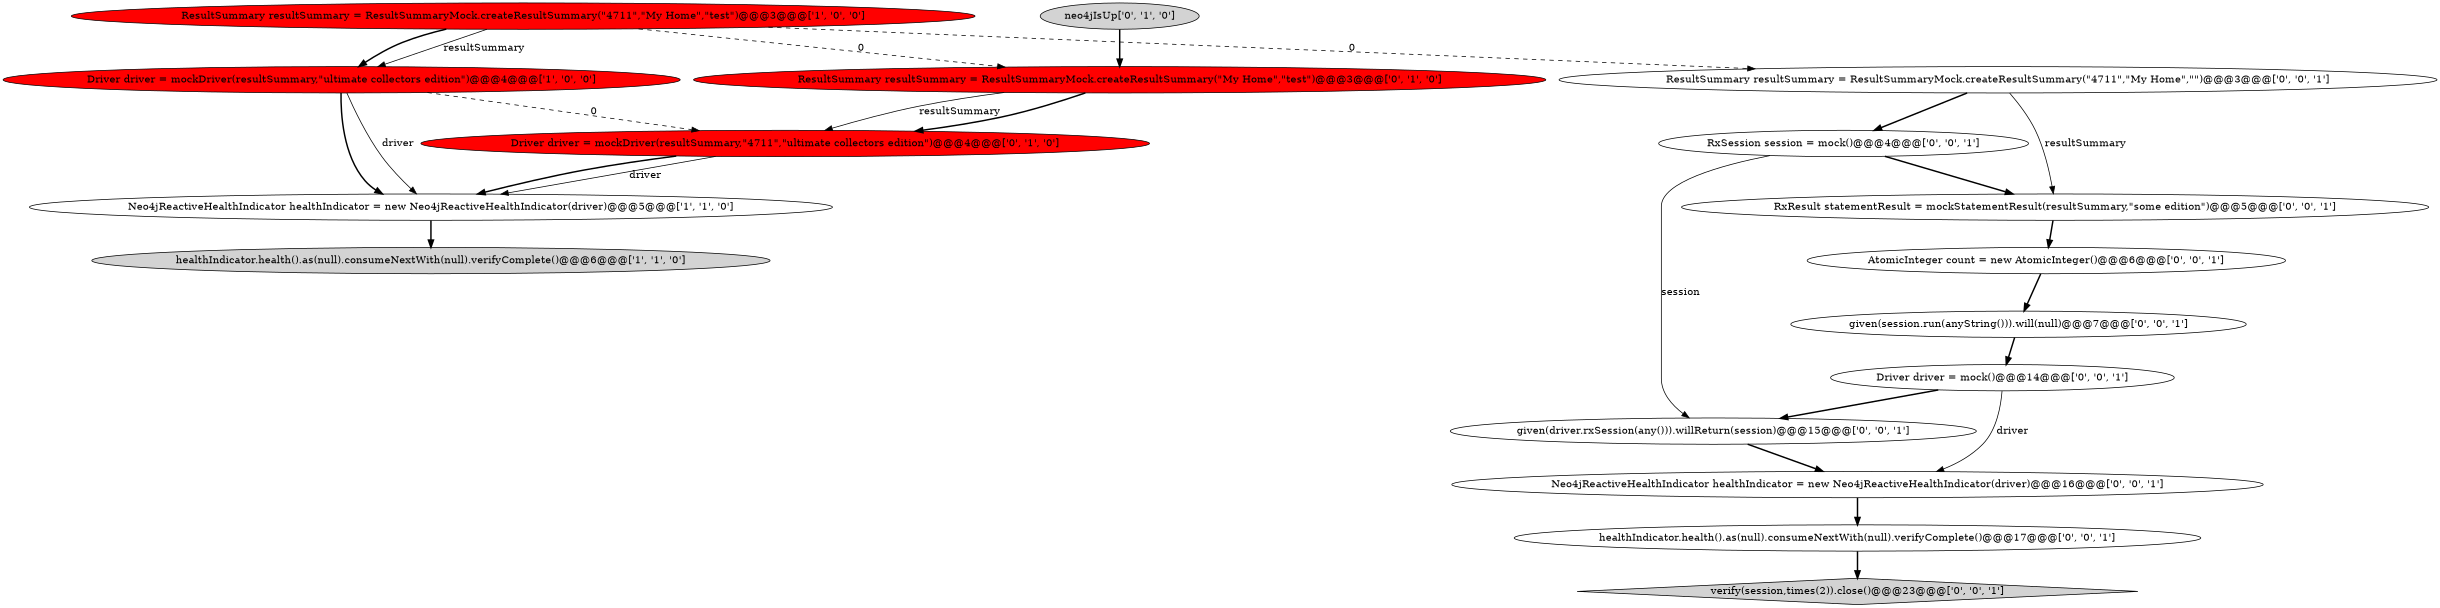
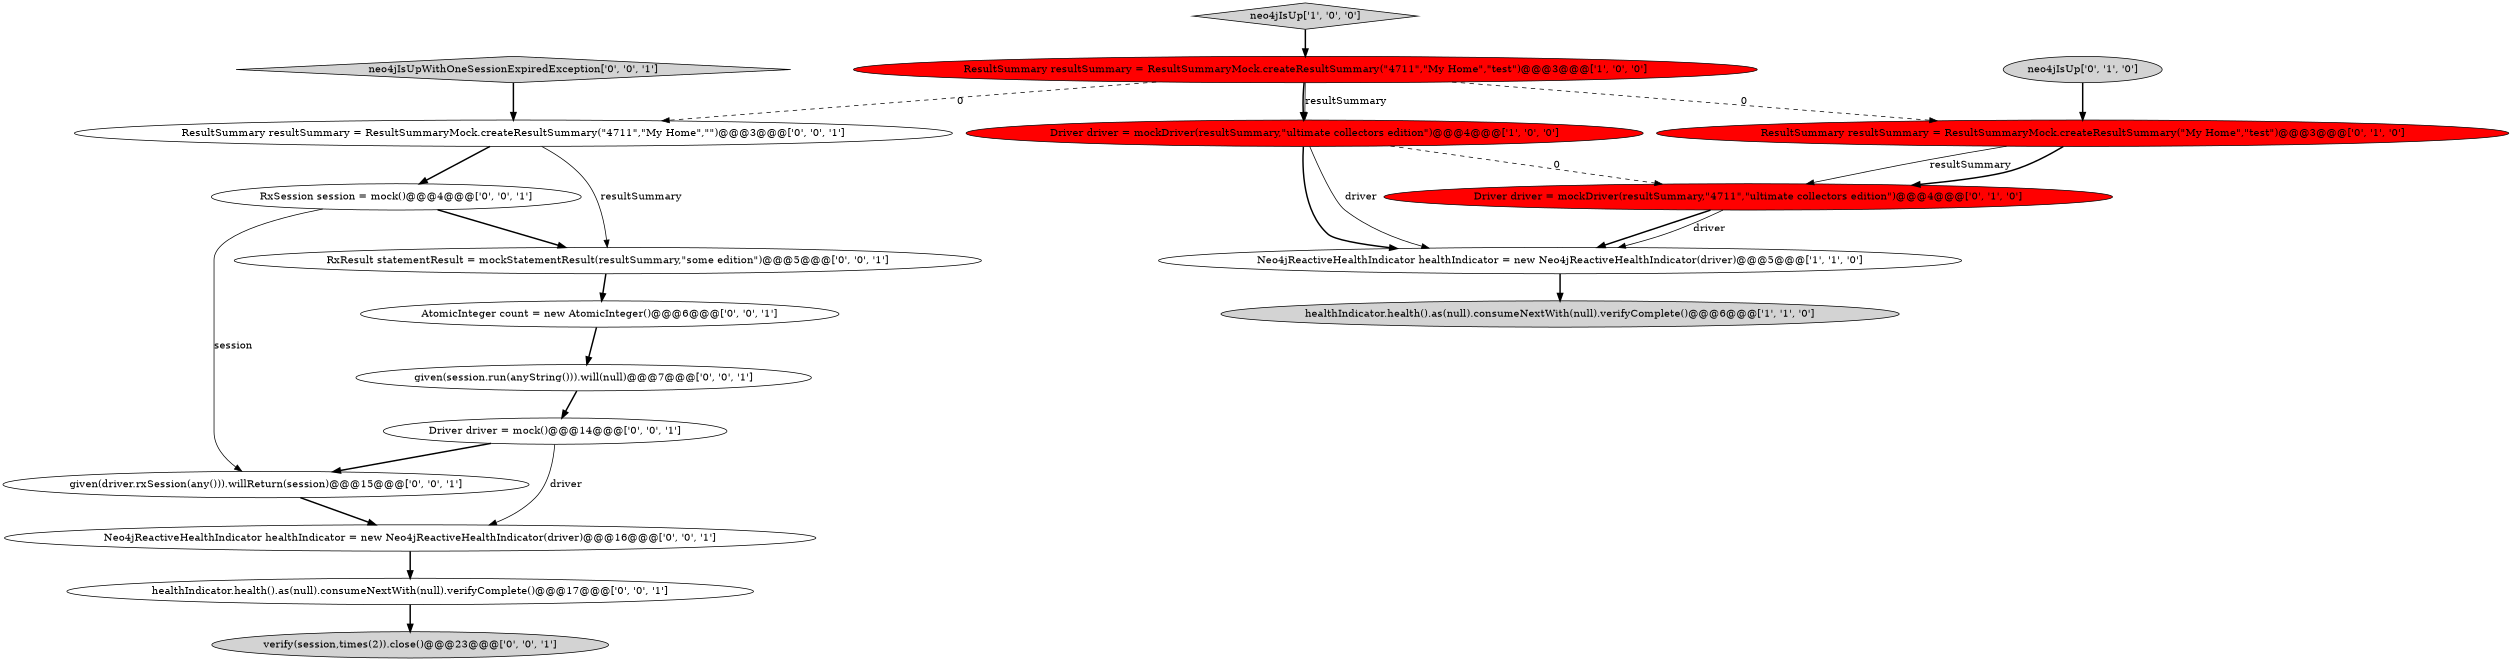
none -> (1305, 16)
none -> (513, 70)
(1858, 591) -> (410, 645)
